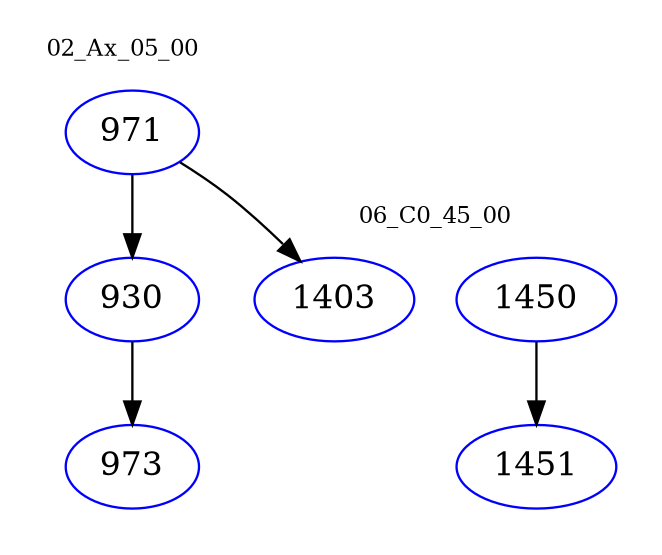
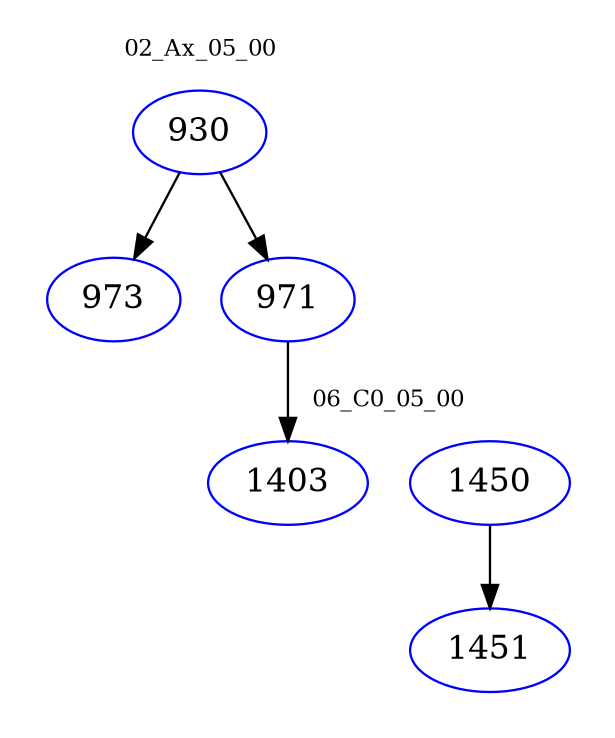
(132, 205) -> (238, 206)
(435, 217) -> (389, 401)
